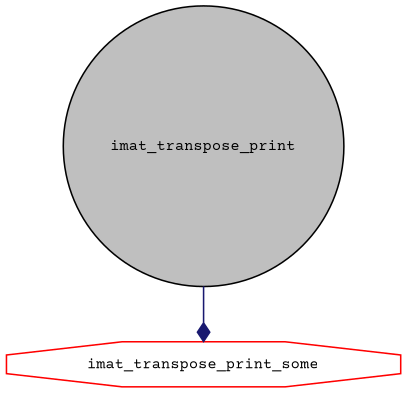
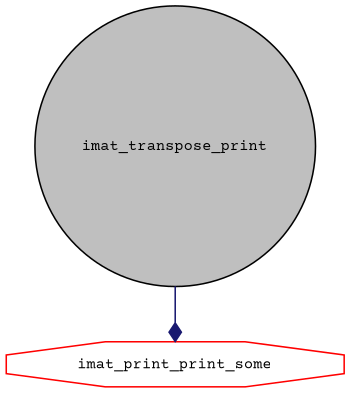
(204, 364) -> (175, 364)
